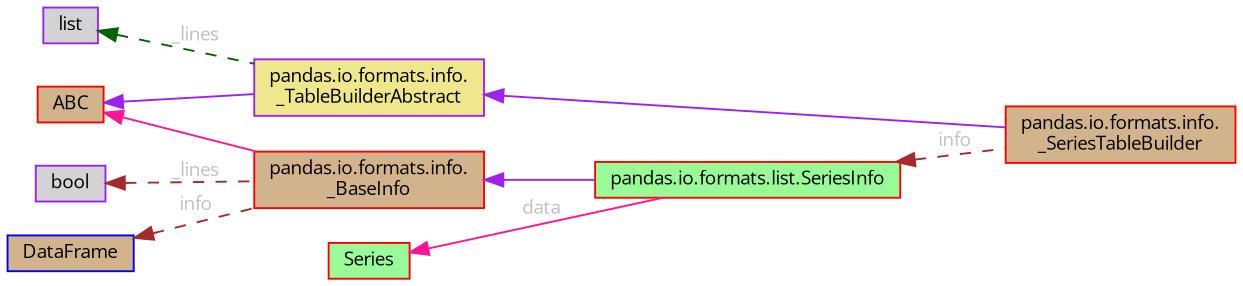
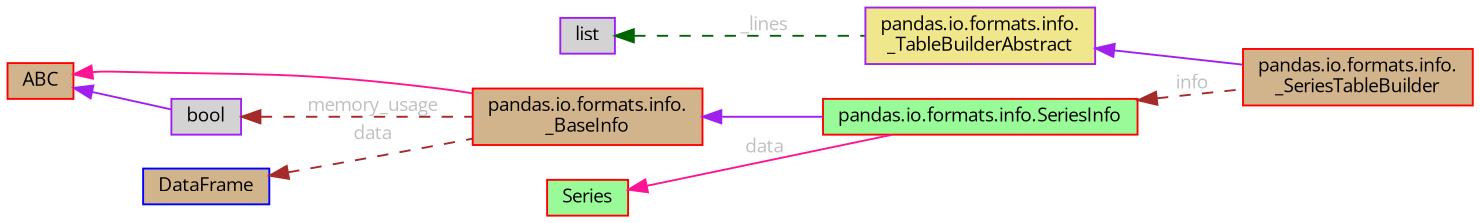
(189, 98) -> (131, 101)
(194, 171) -> (371, 106)
(748, 180) -> (980, 117)
(194, 205) -> (371, 135)
